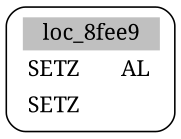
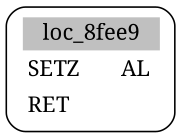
(78, 106) -> (72, 106)
